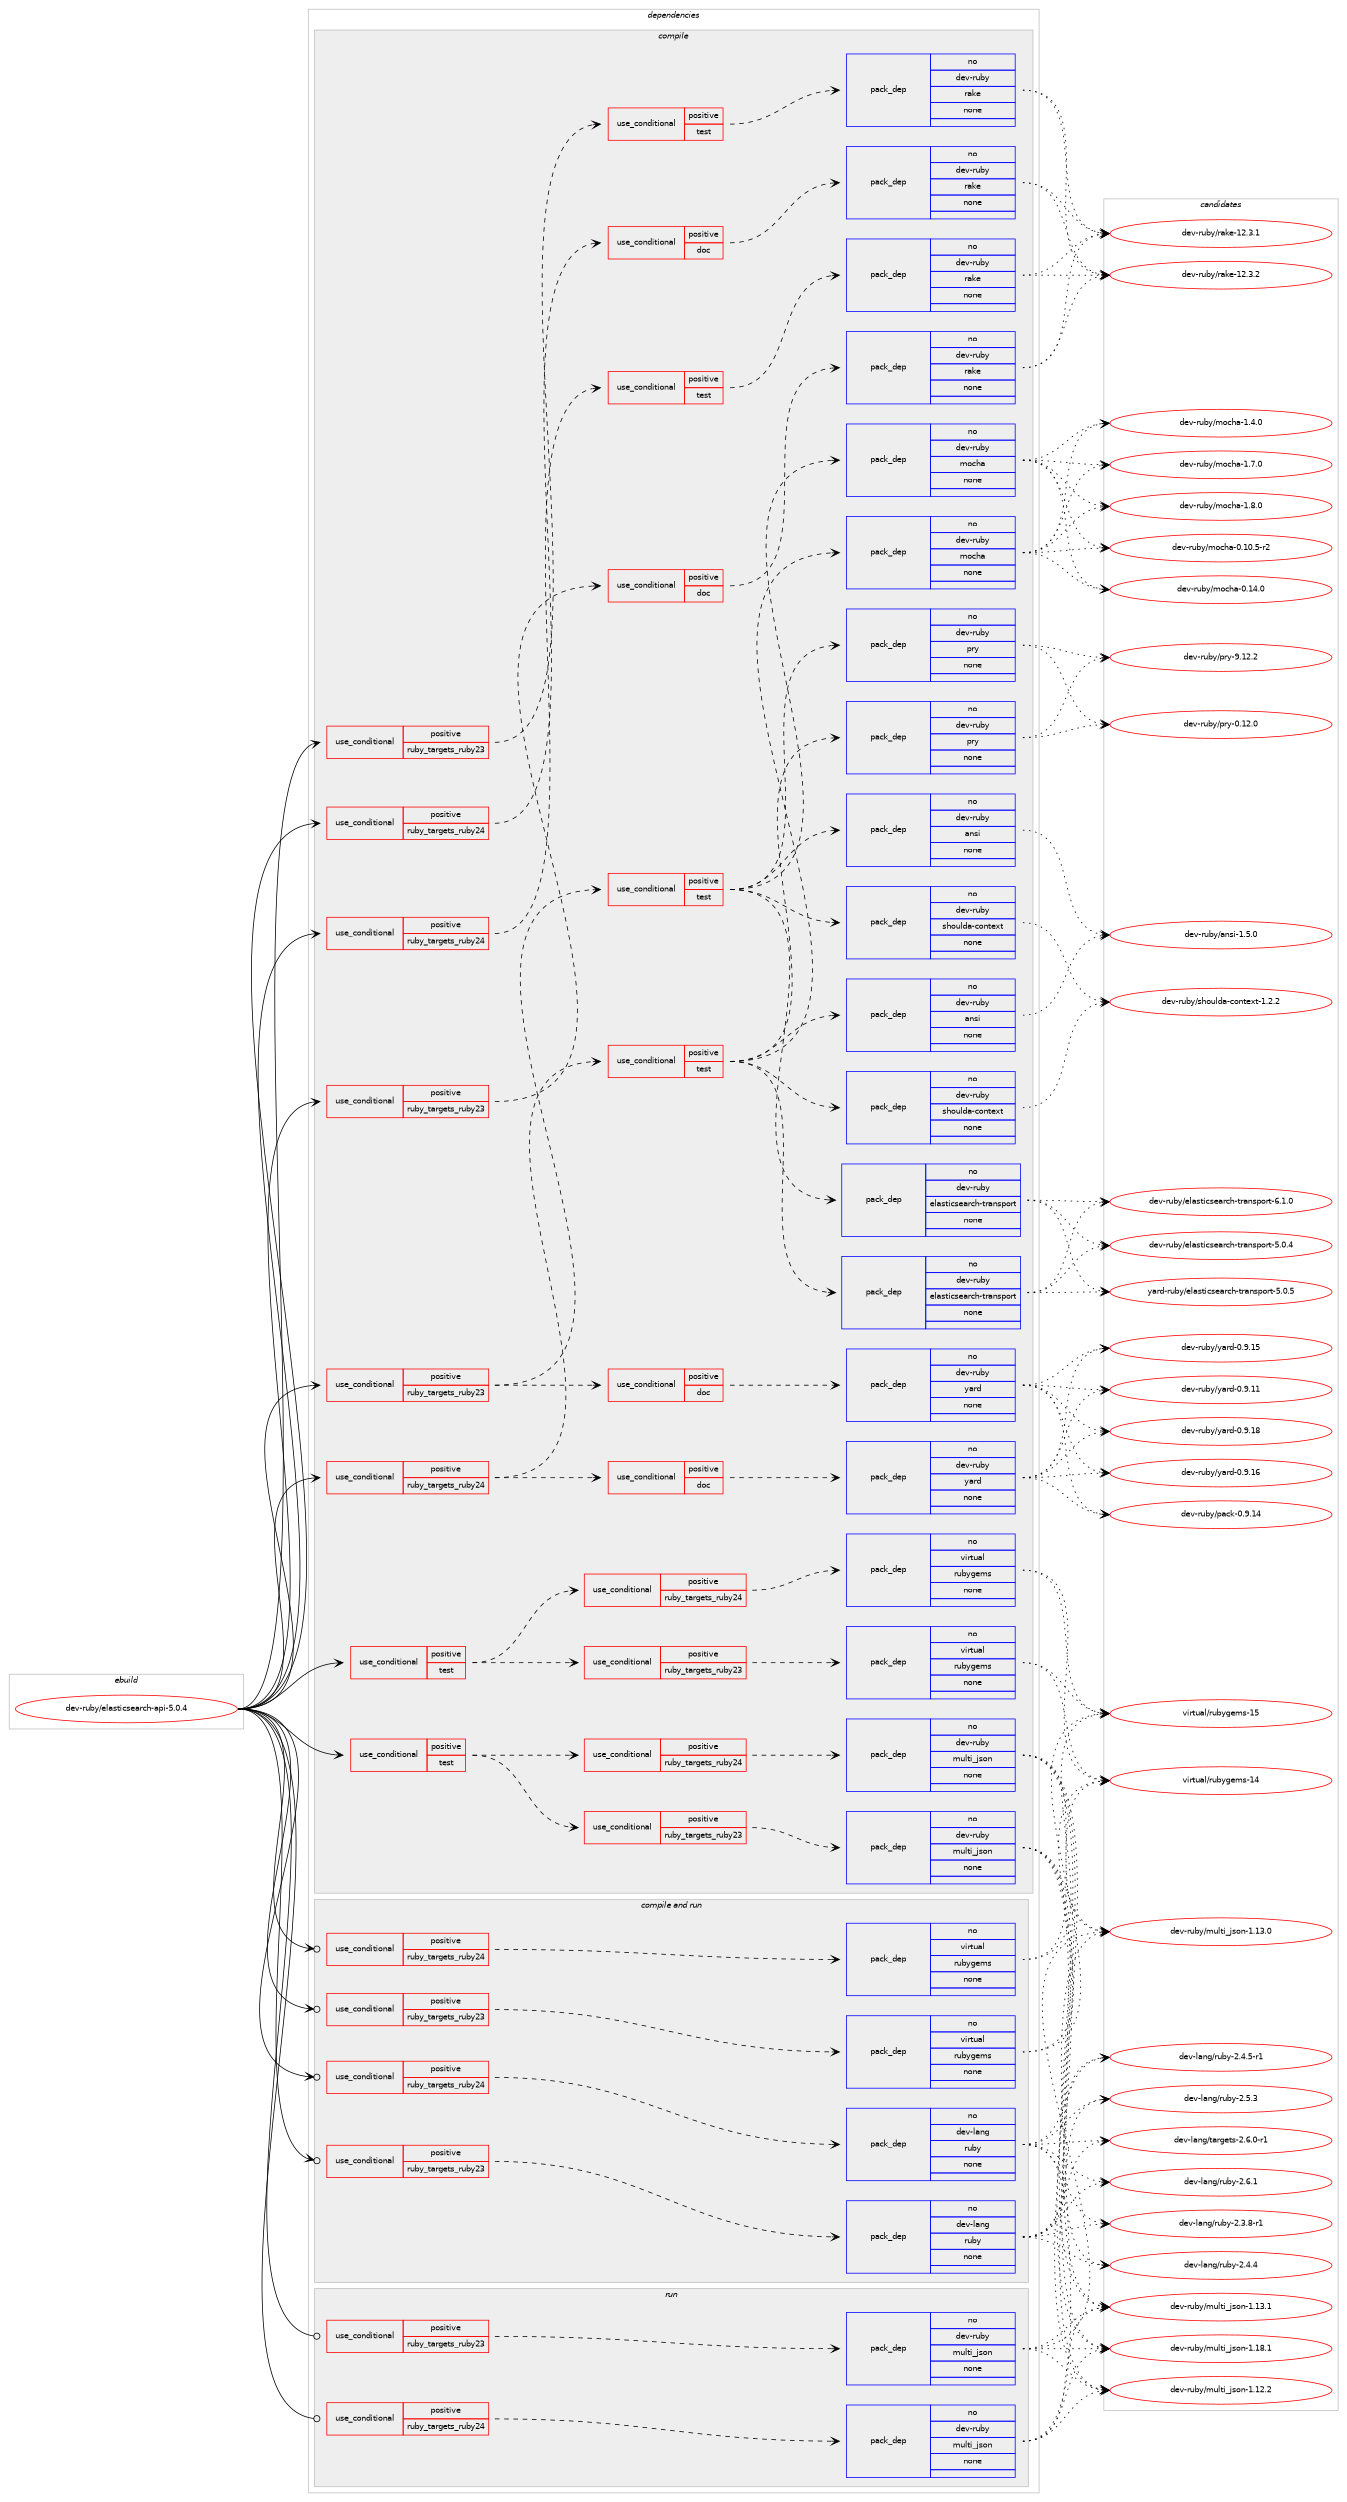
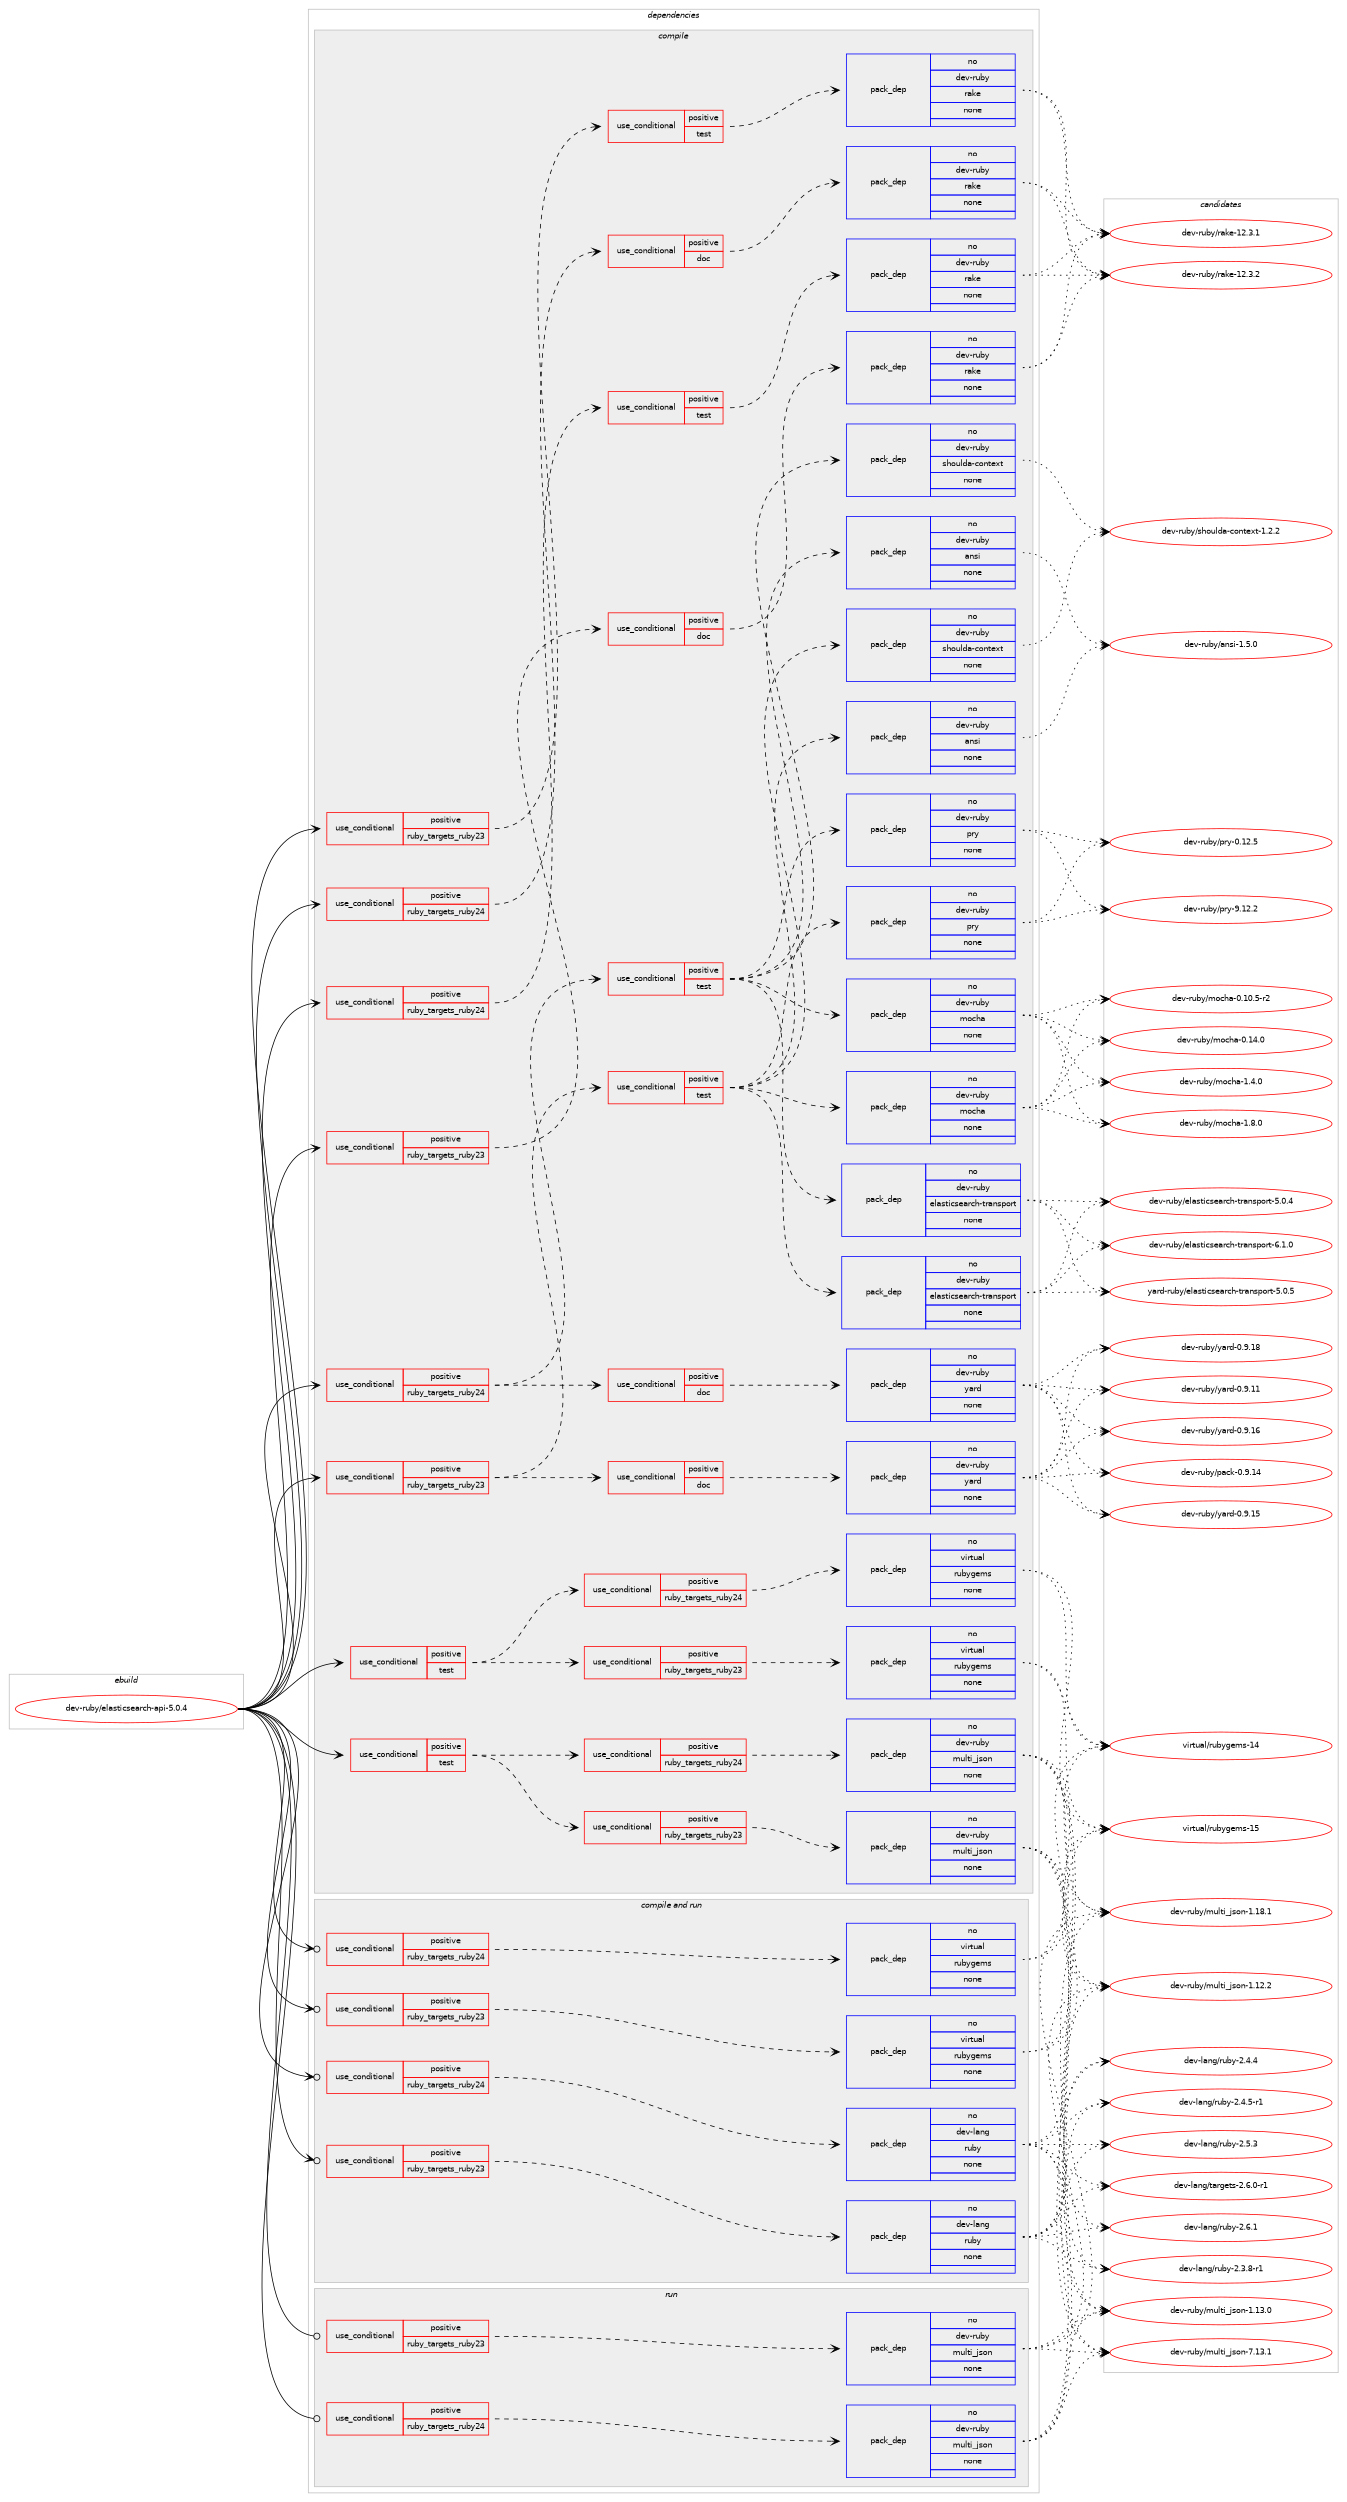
(1221, 465) -> none
(1221, 725) -> (1221, 843)
(1221, 2307) -> (1221, 2353)
